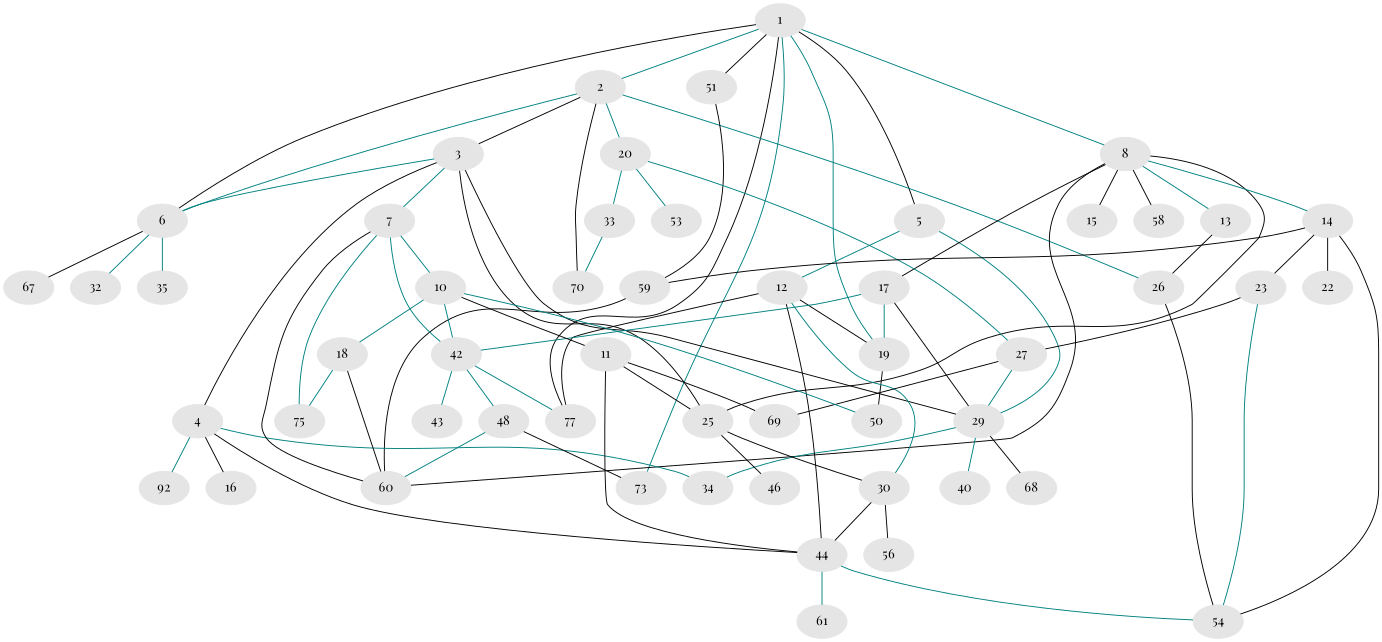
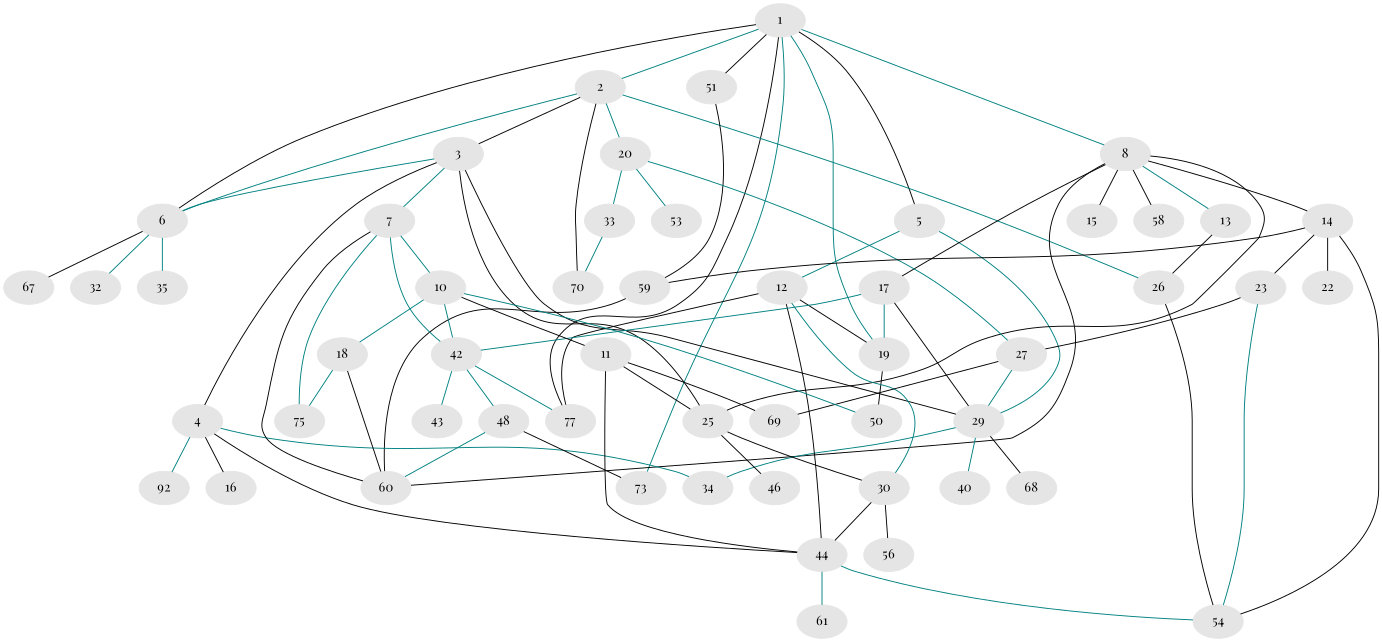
(1224, 183) -> (1224, 183)
